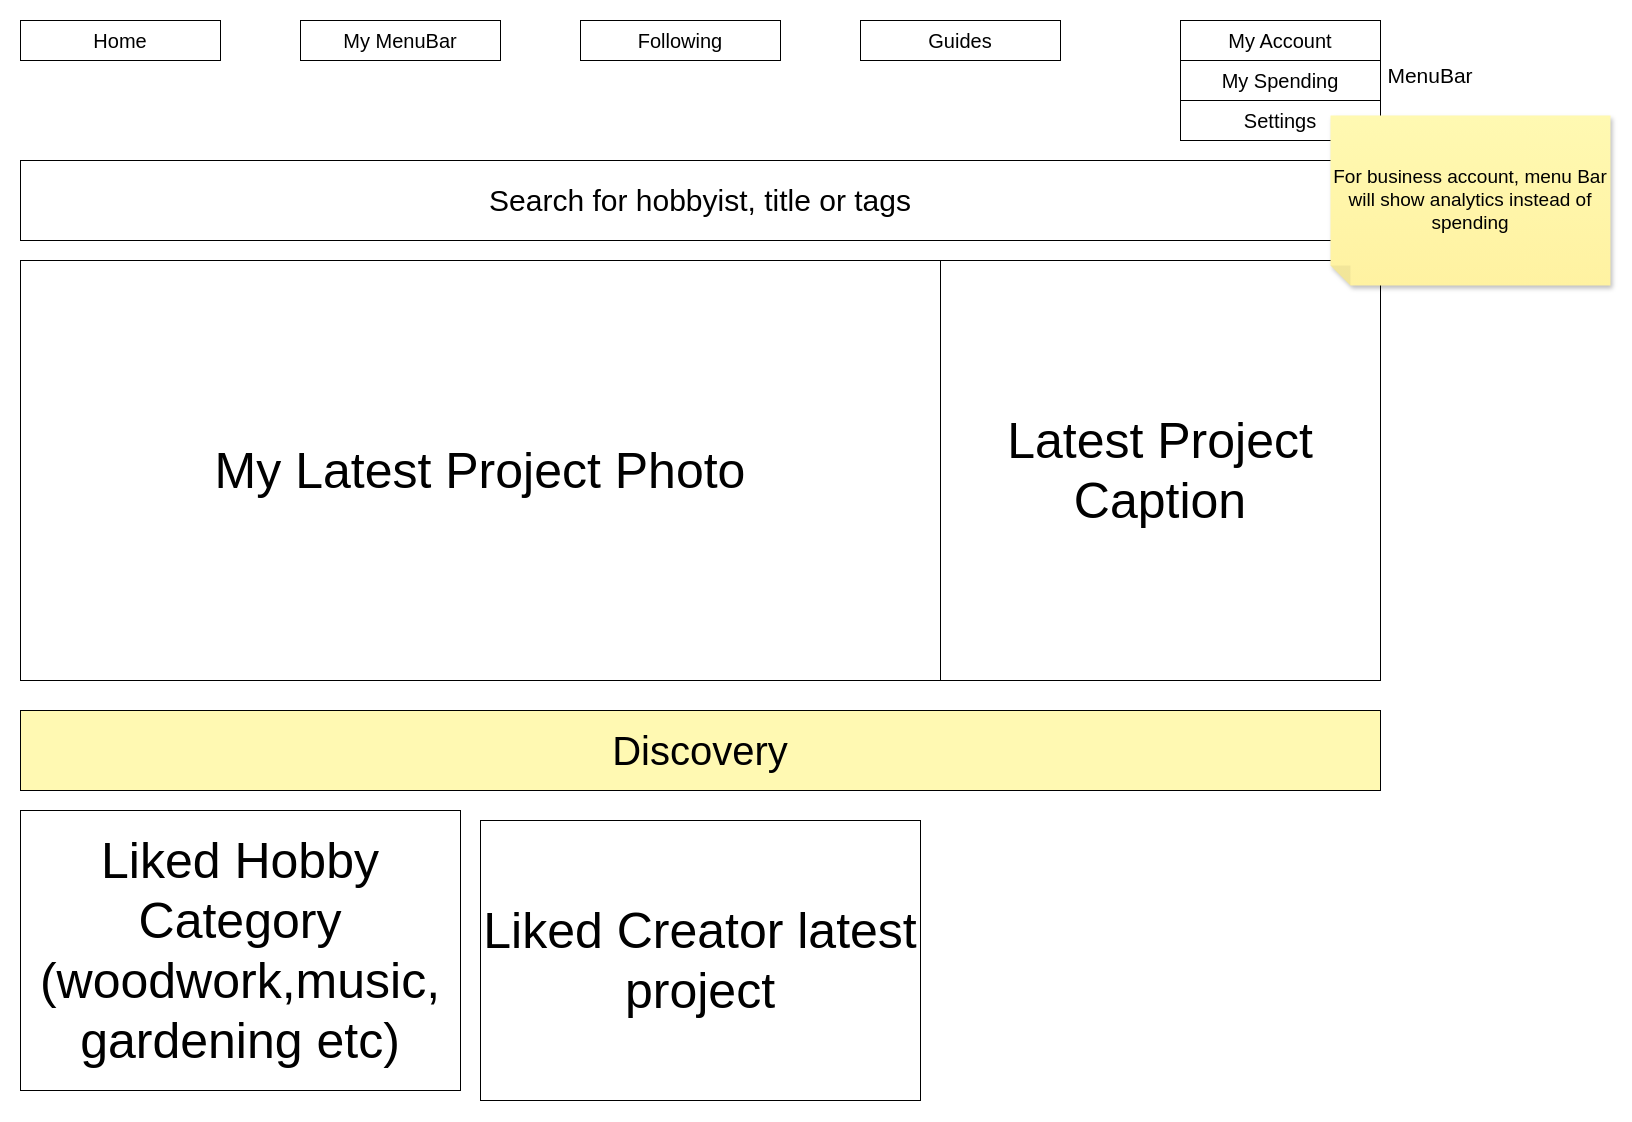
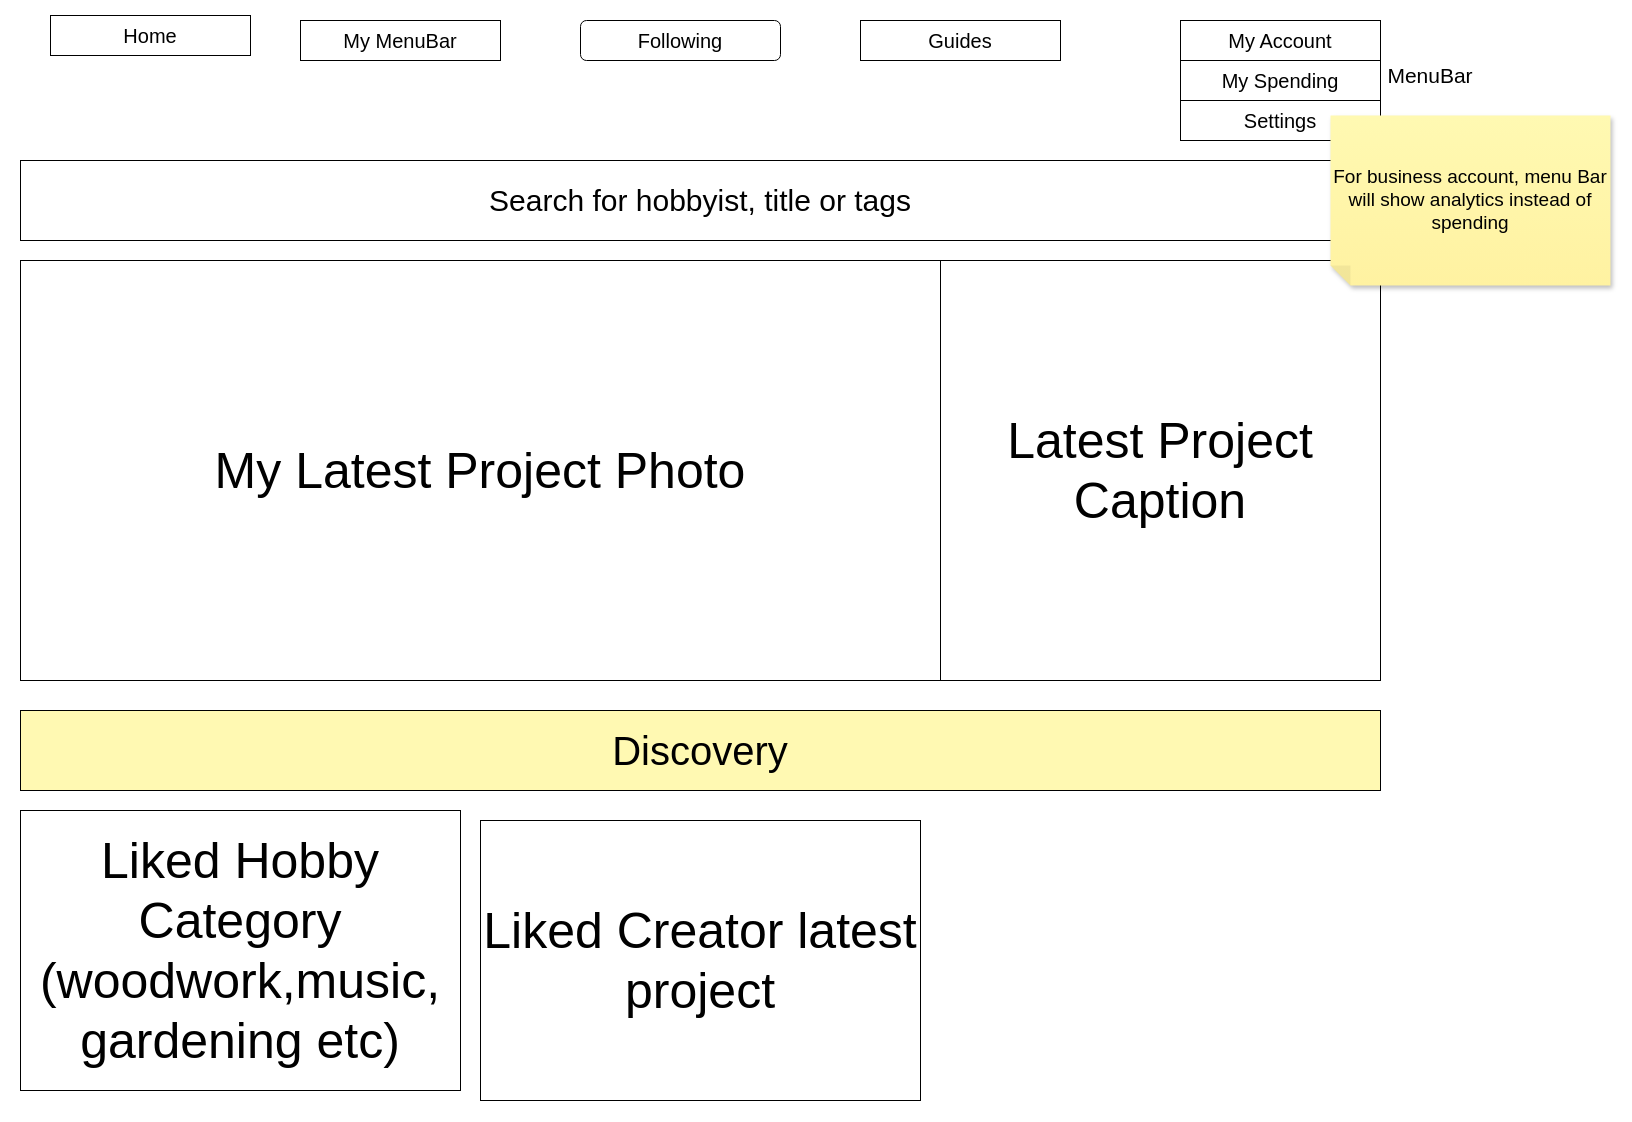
(121, 41) -> (151, 36)
(681, 41) -> (681, 41)
